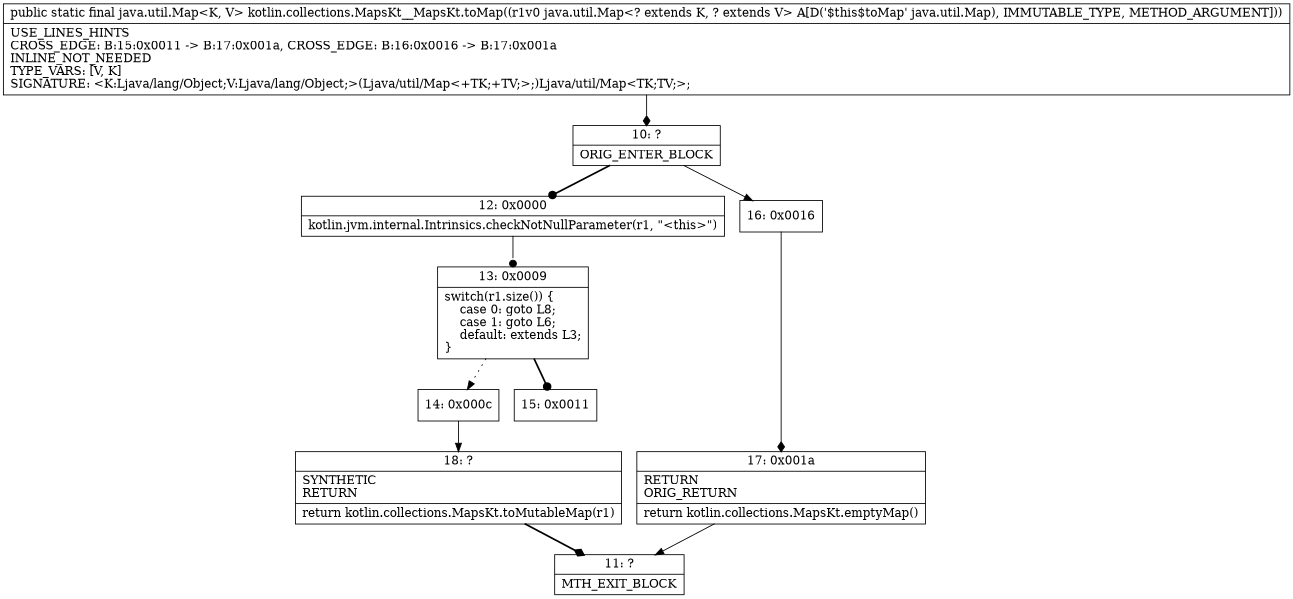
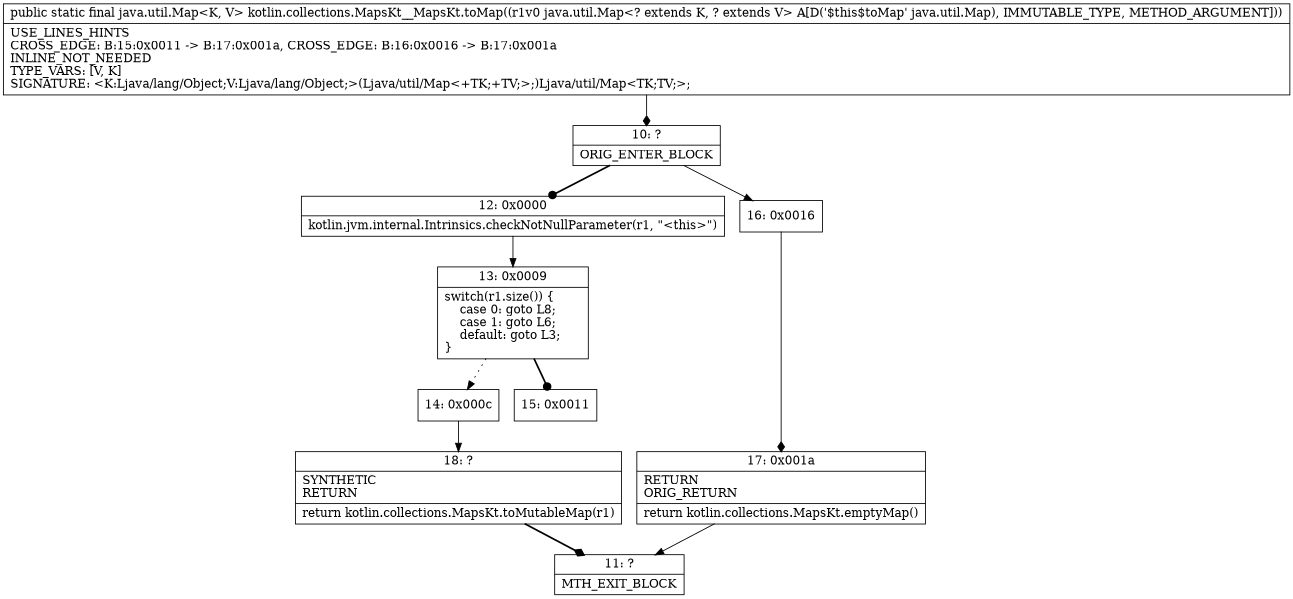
(513, 247) -> (513, 247)
(513, 335) -> (502, 335)
